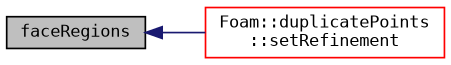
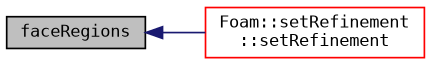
(325, 33) -> (315, 33)
